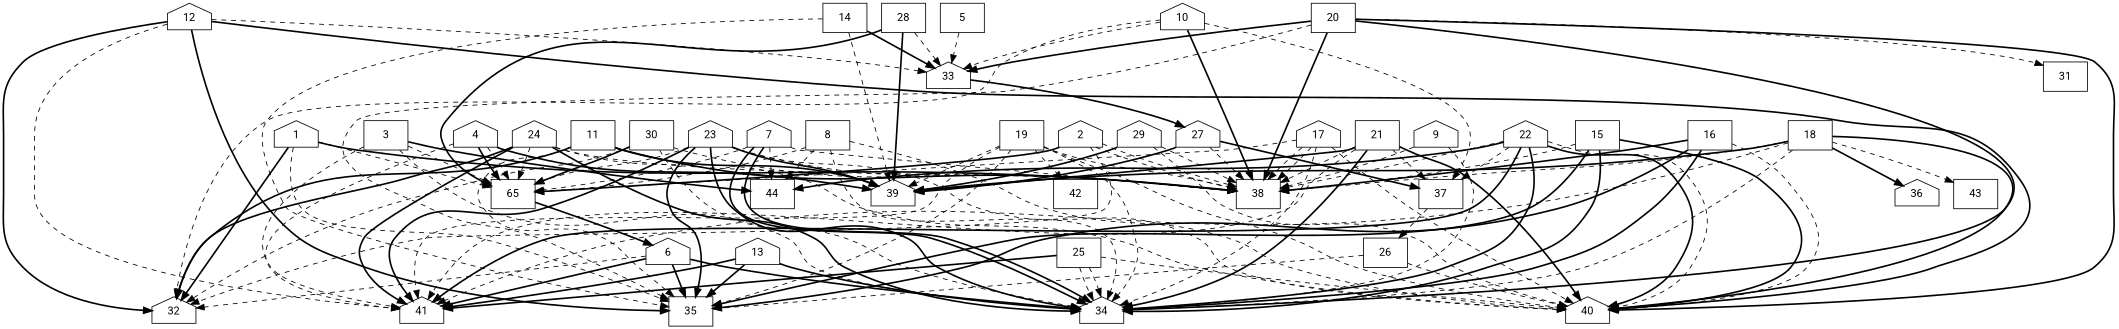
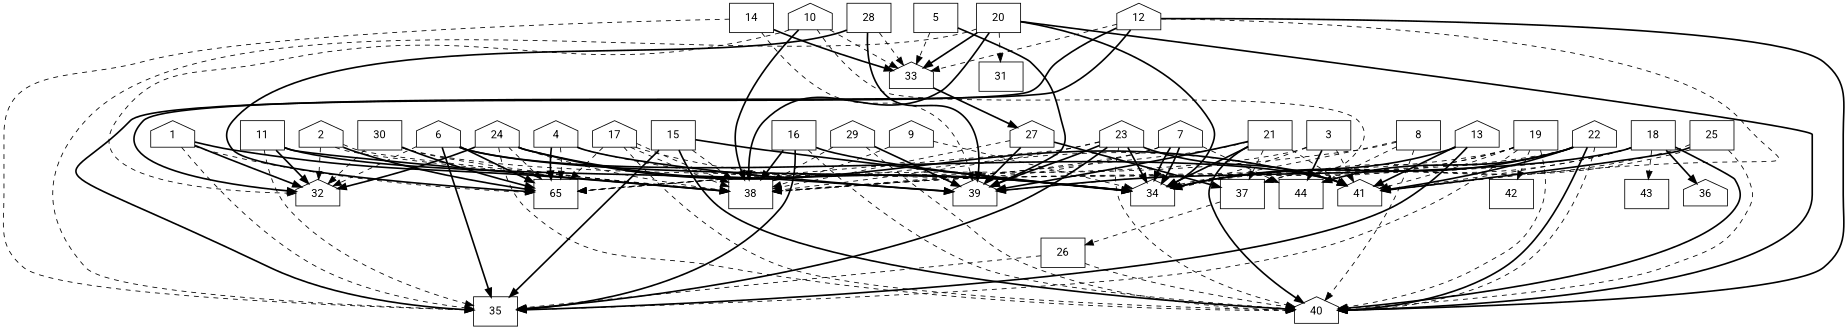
none -> (1051, 87)
(565, 213) -> (493, 163)
